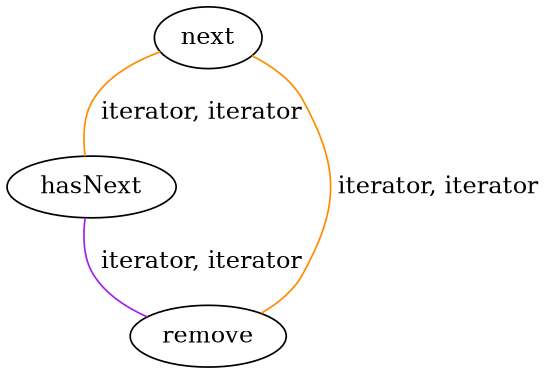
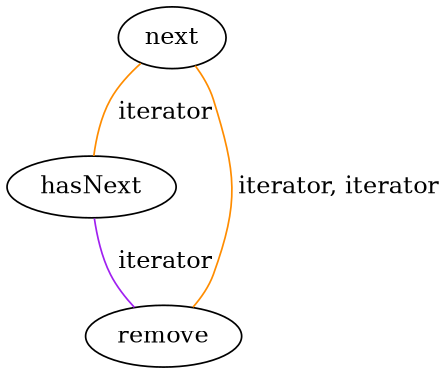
(198, 112) -> (162, 112)
(198, 262) -> (162, 262)
